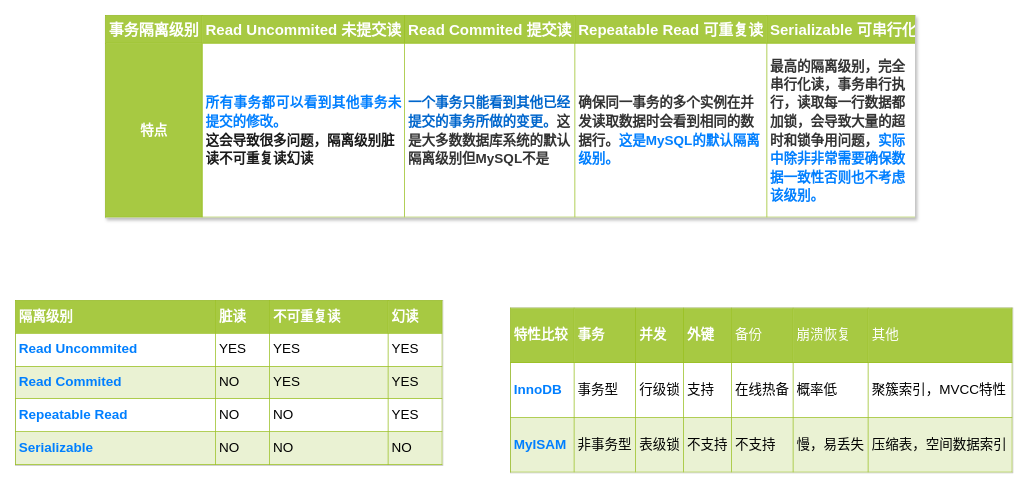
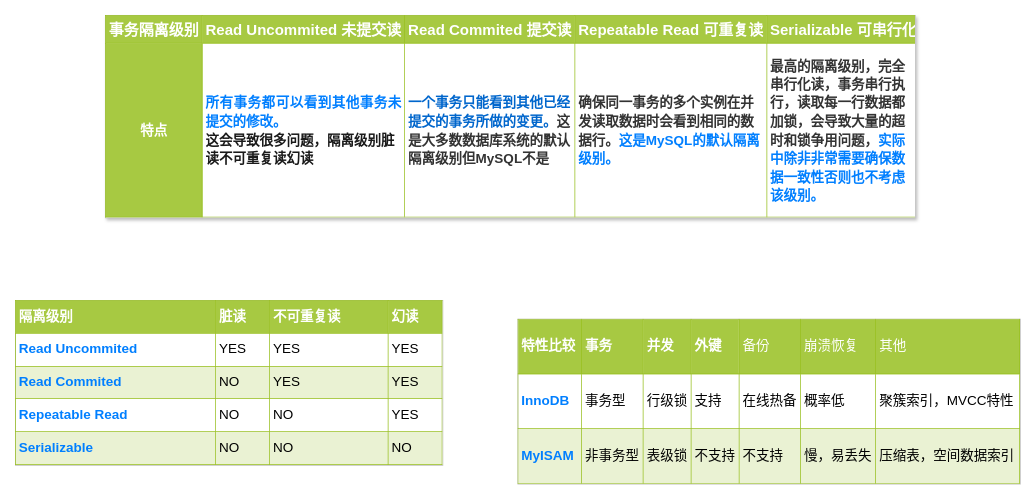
(762, 390) -> (769, 402)
